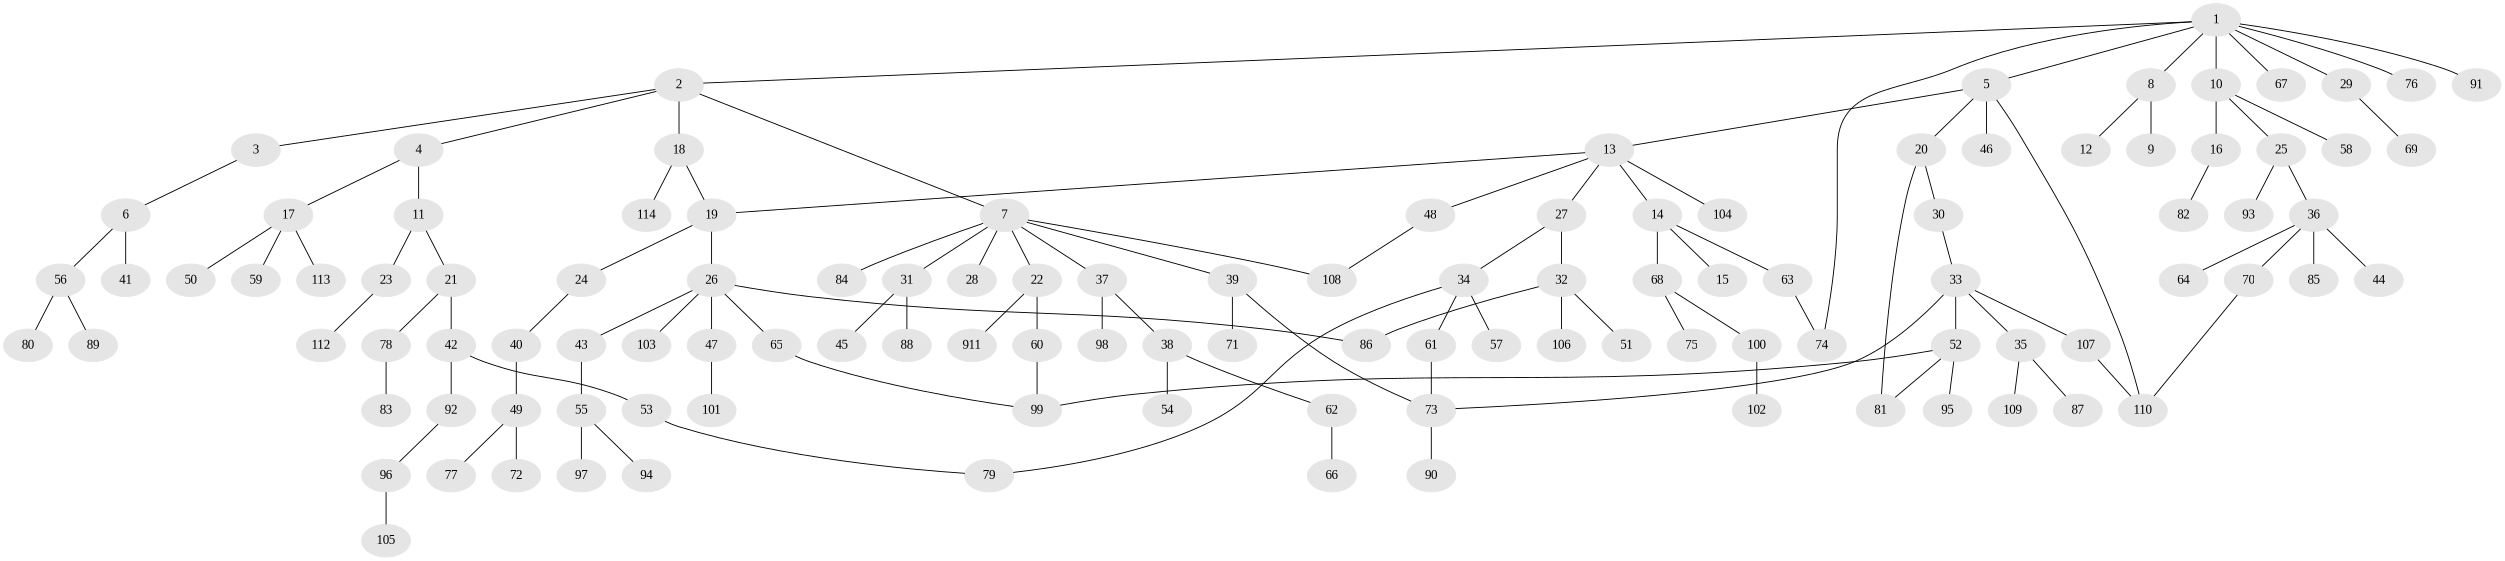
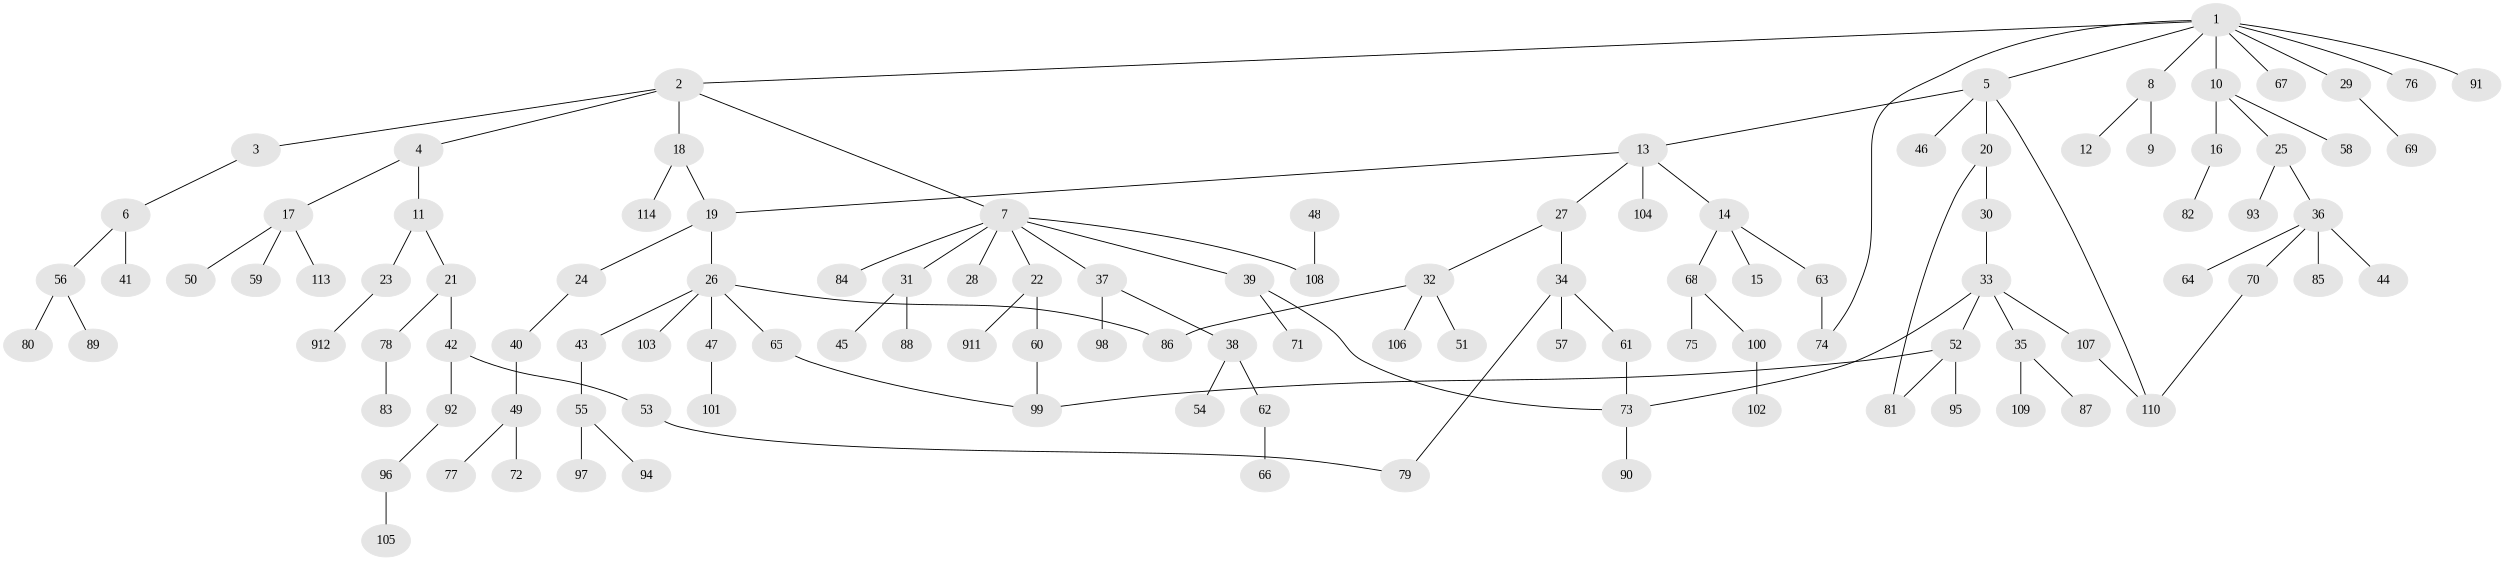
(1520, 183) -> none
(321, 345) -> (321, 345)
